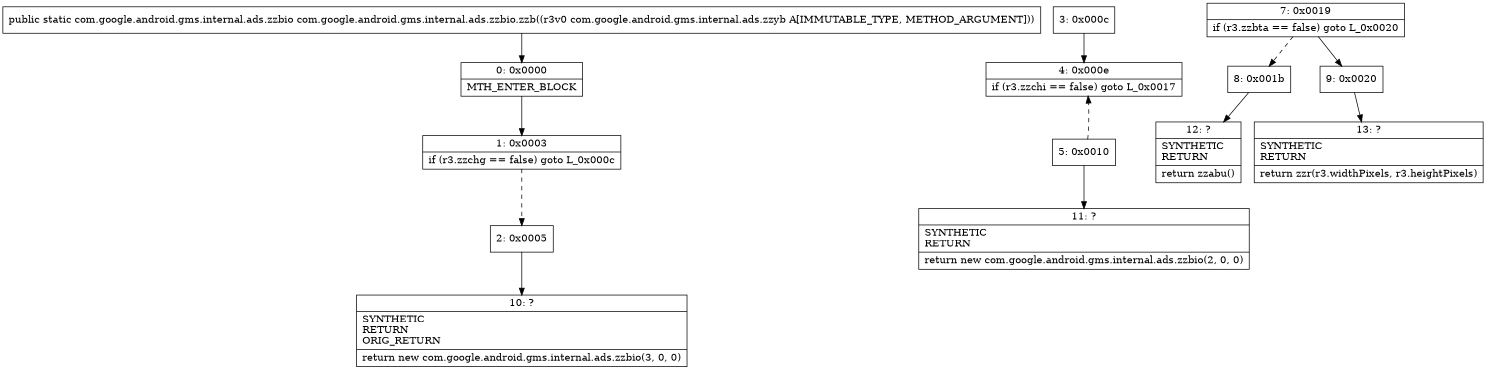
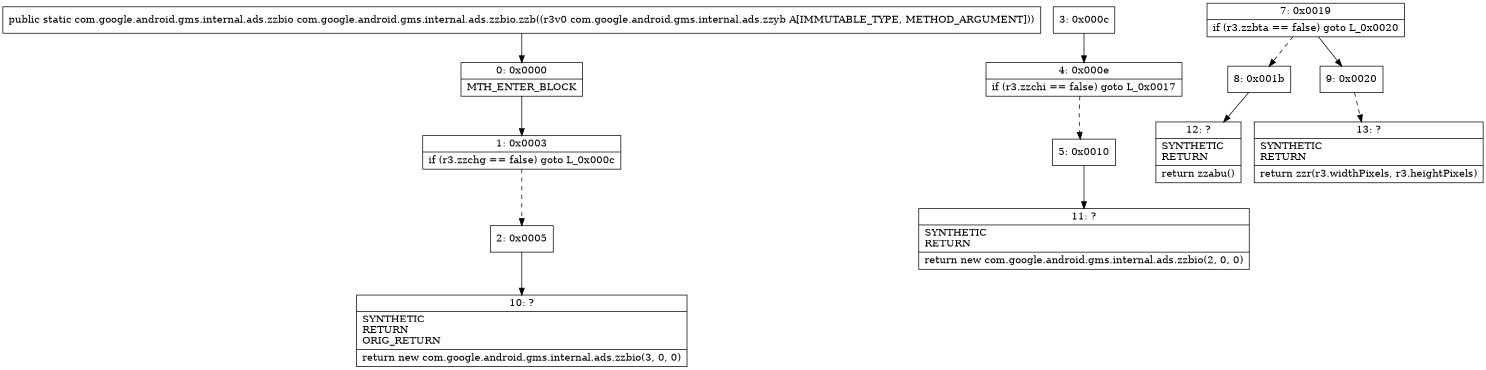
(1357, 104) -> (1357, 104)
(1089, 121) -> (1079, 114)
